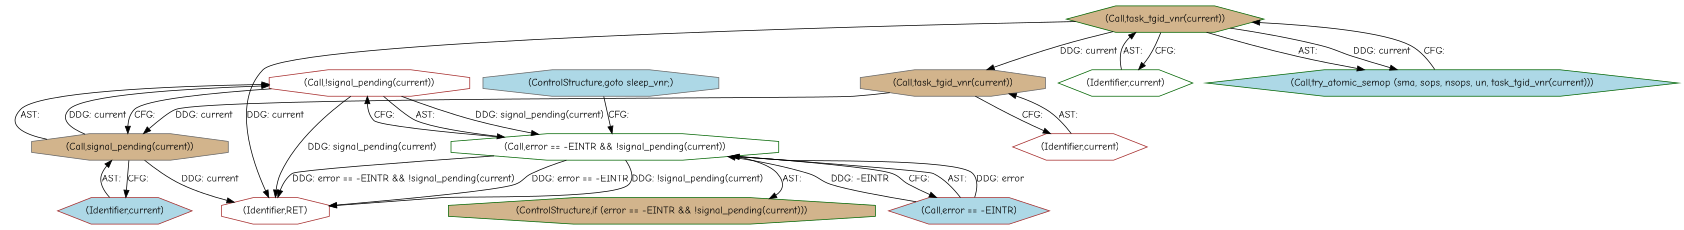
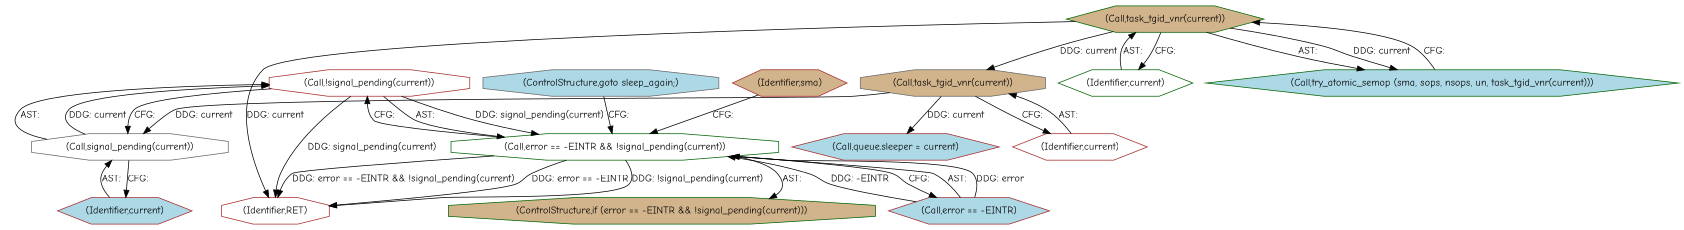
(601, 83) -> (601, 83)
none -> (790, 83)
(130, 147) -> (130, 147)
none -> (896, 147)
(183, 185) -> none
